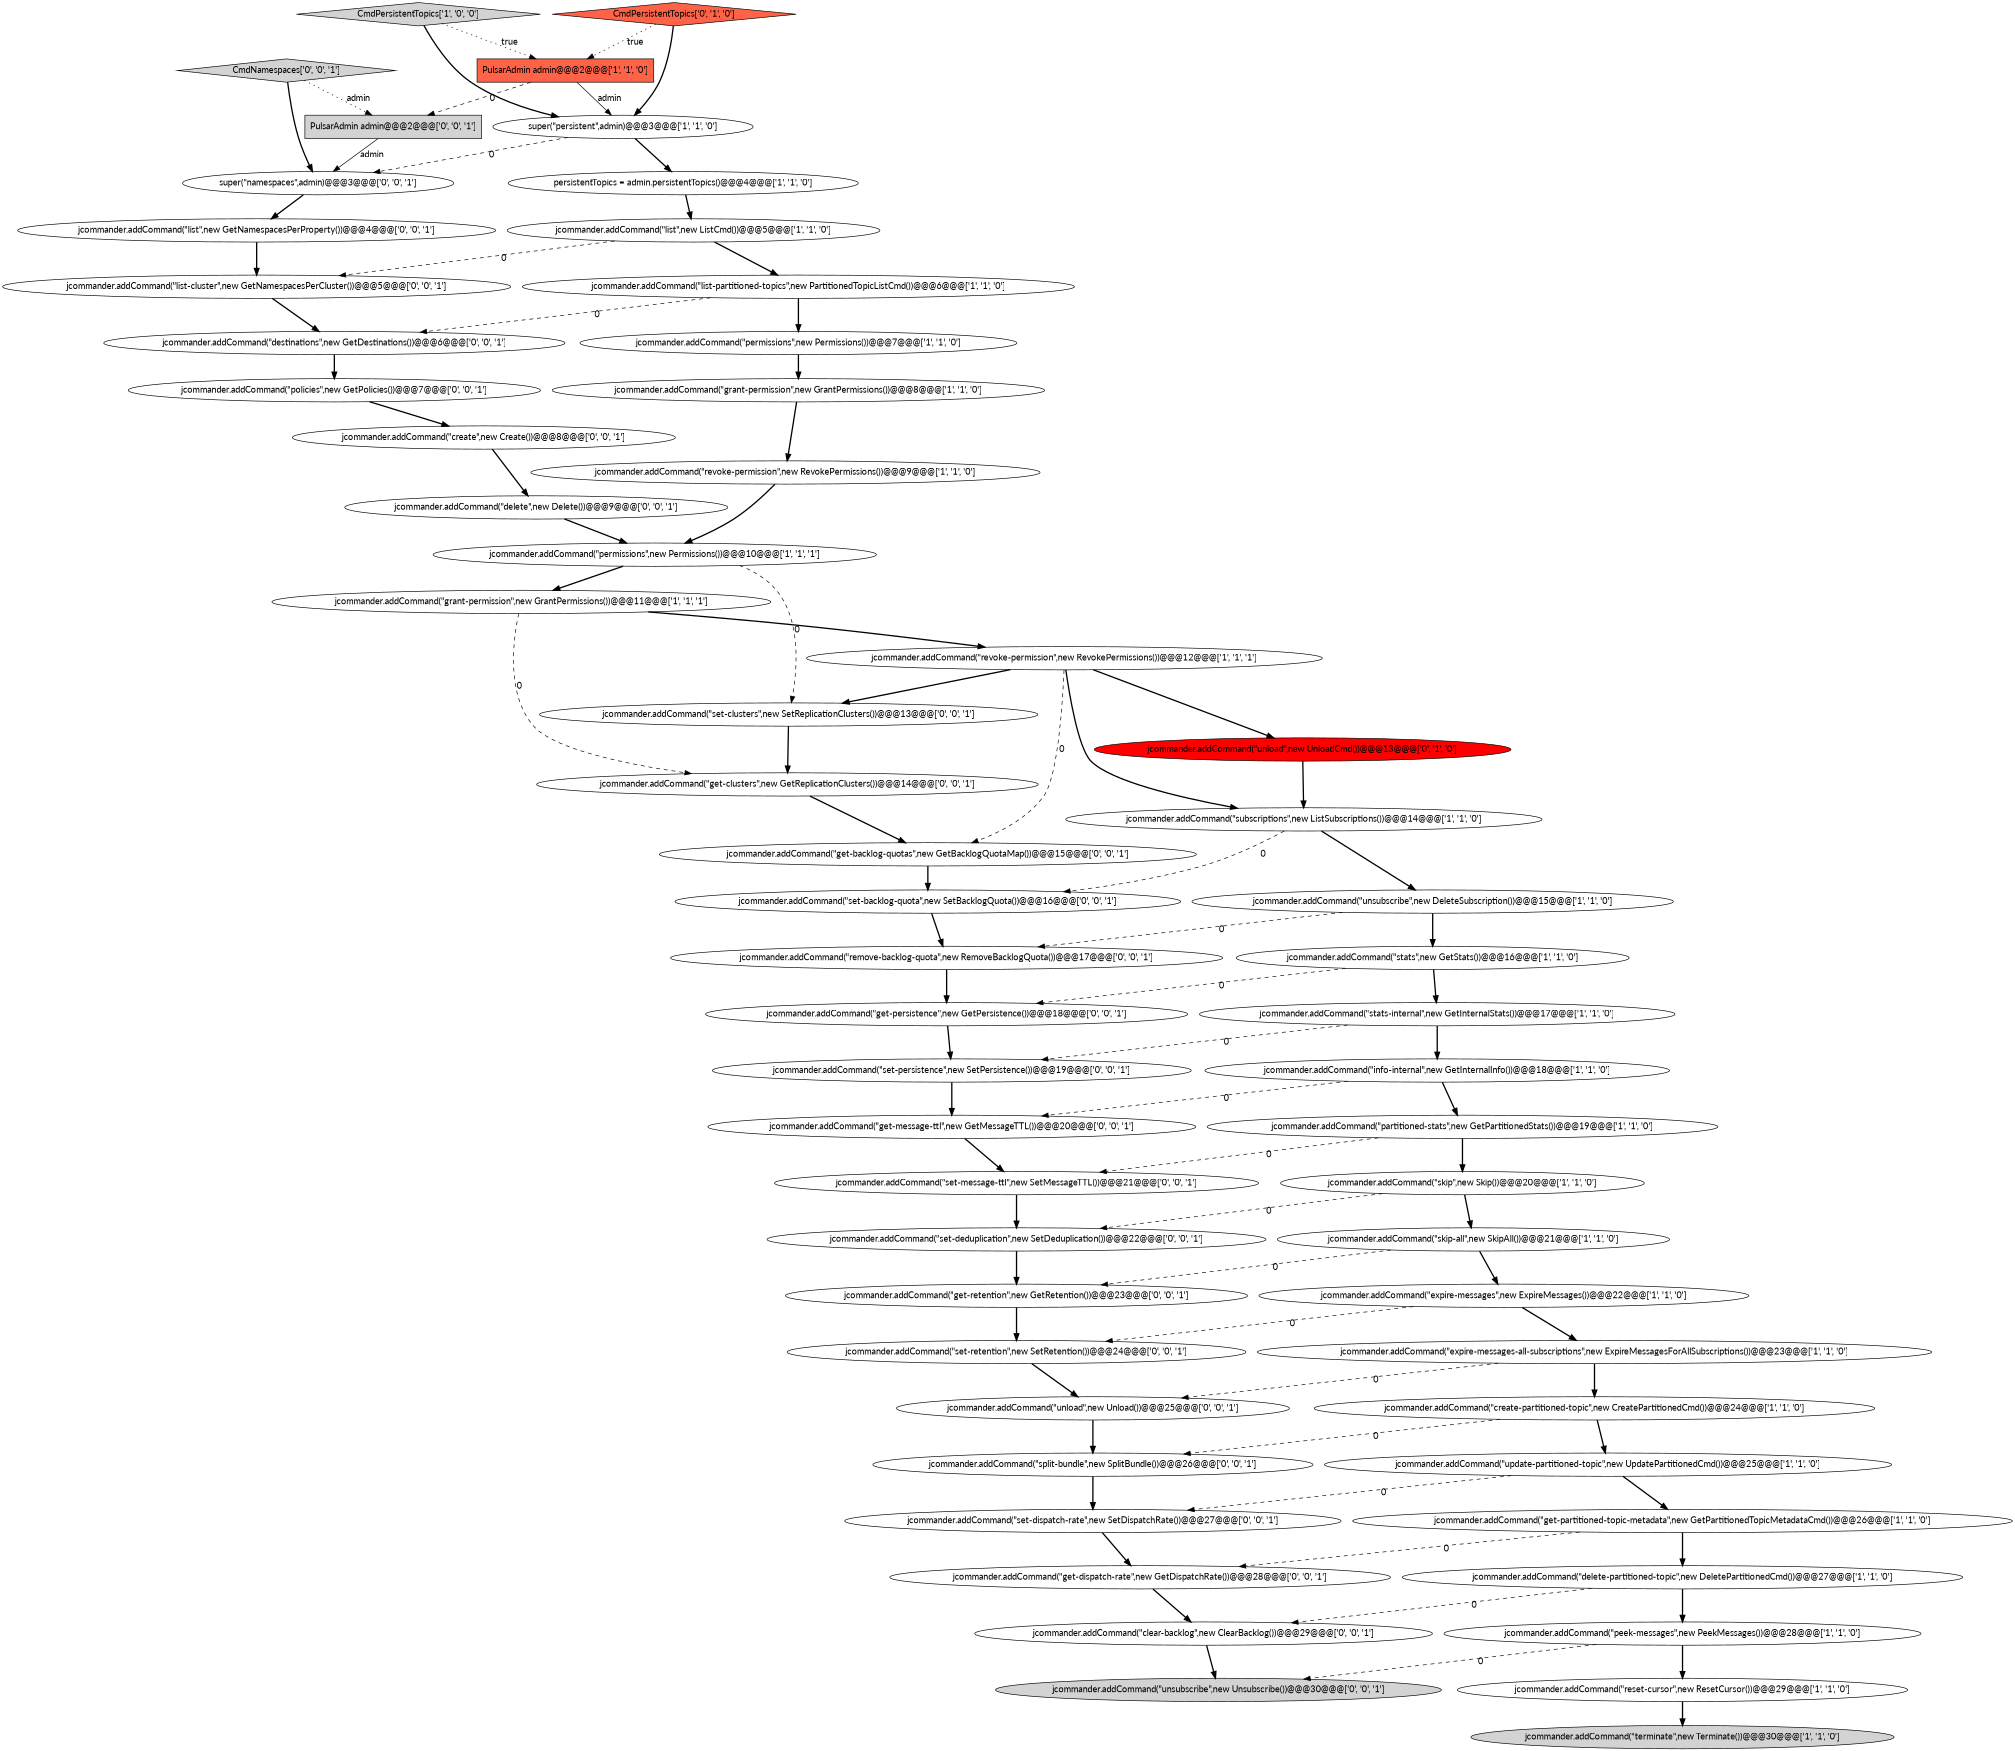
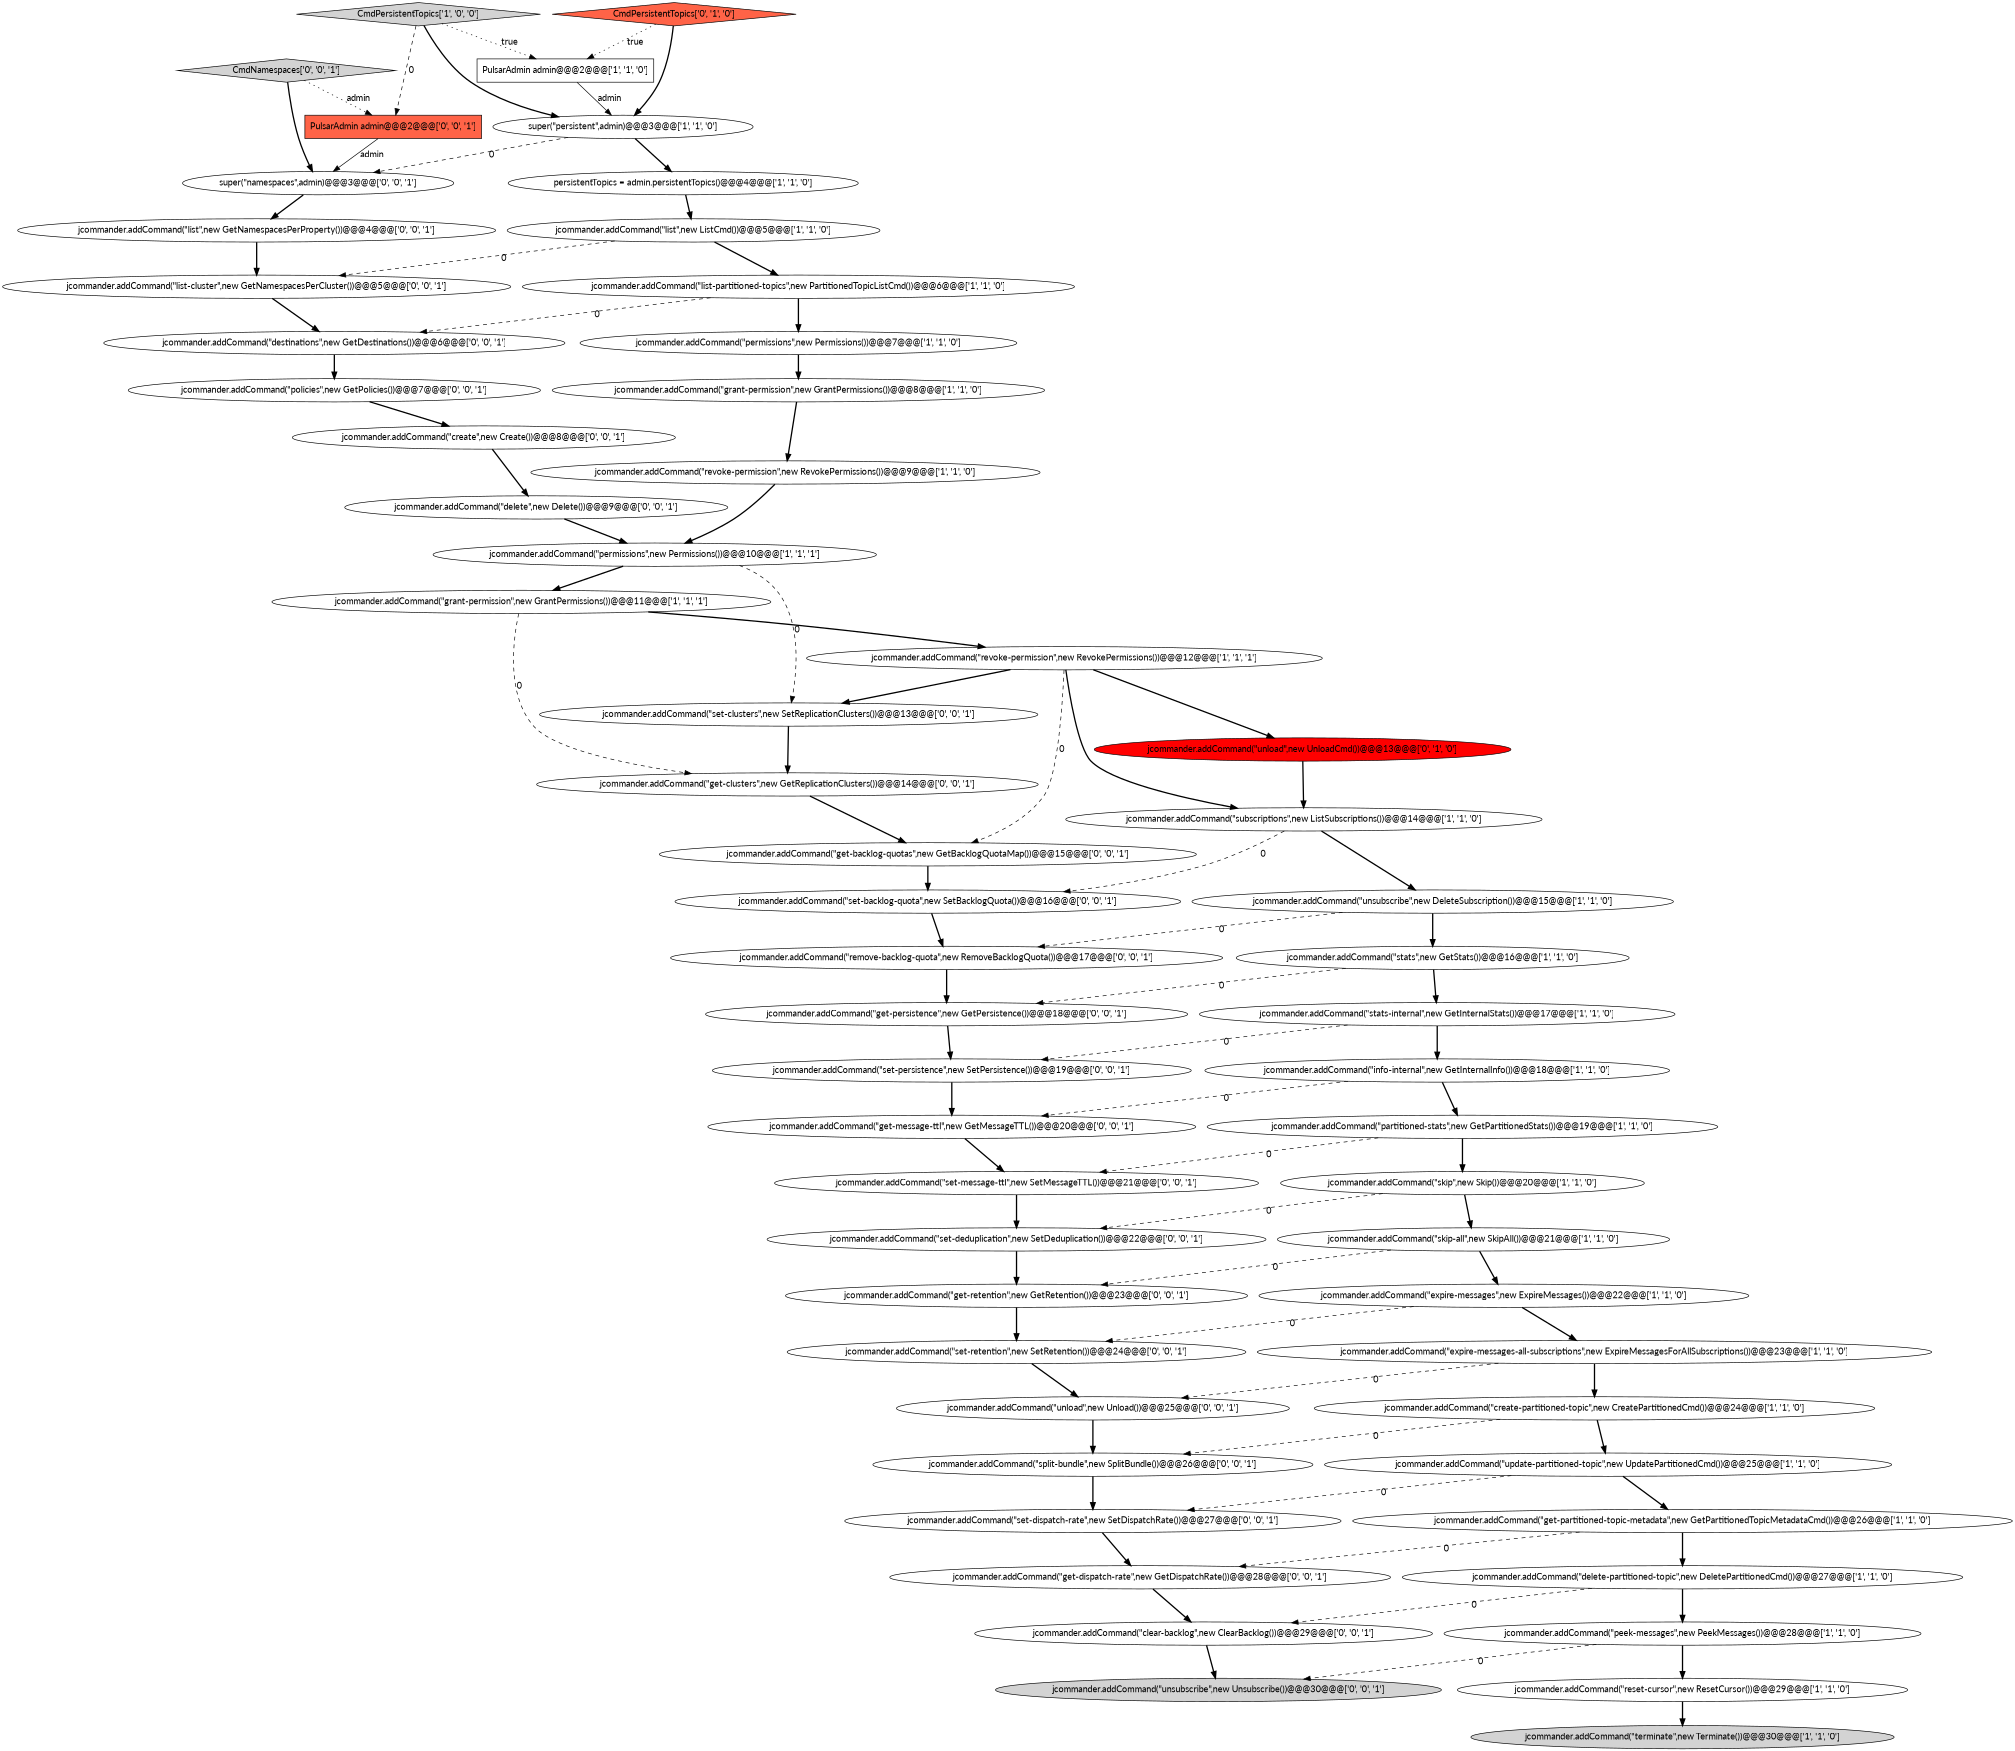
(565, 71) -> (565, 71)
(482, 98) -> (407, 67)
(393, 127) -> (393, 127)
